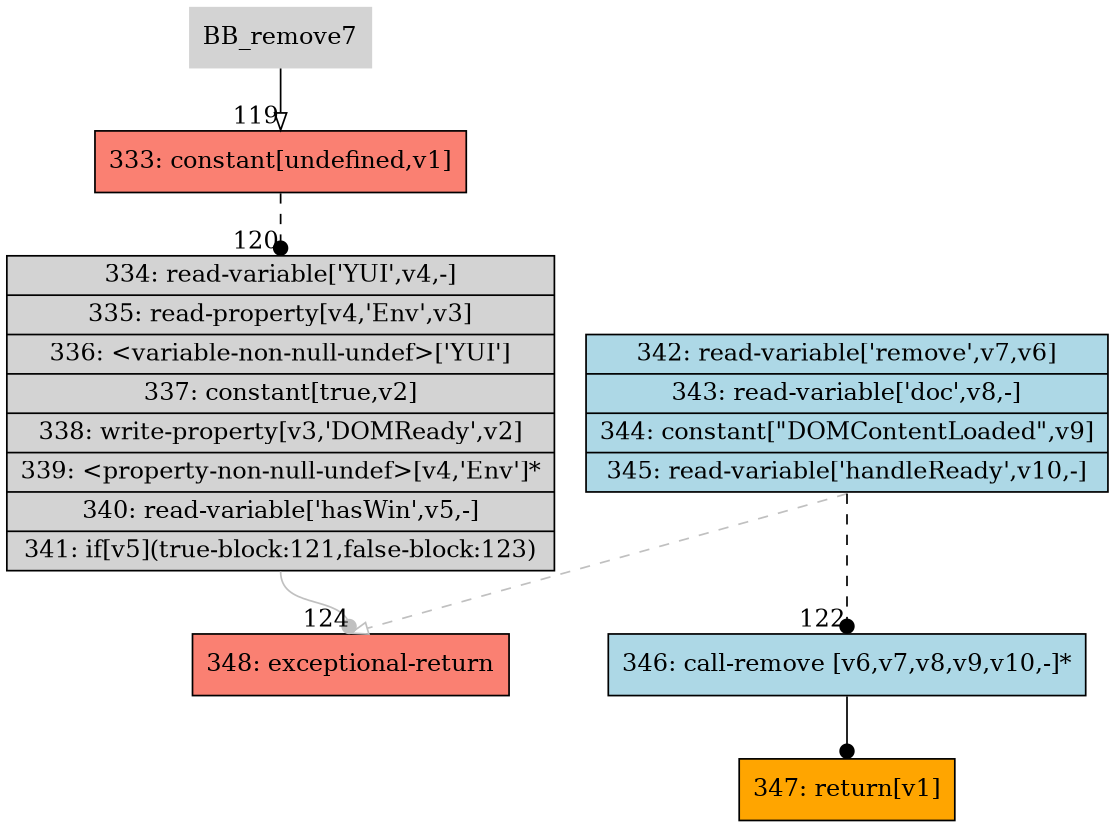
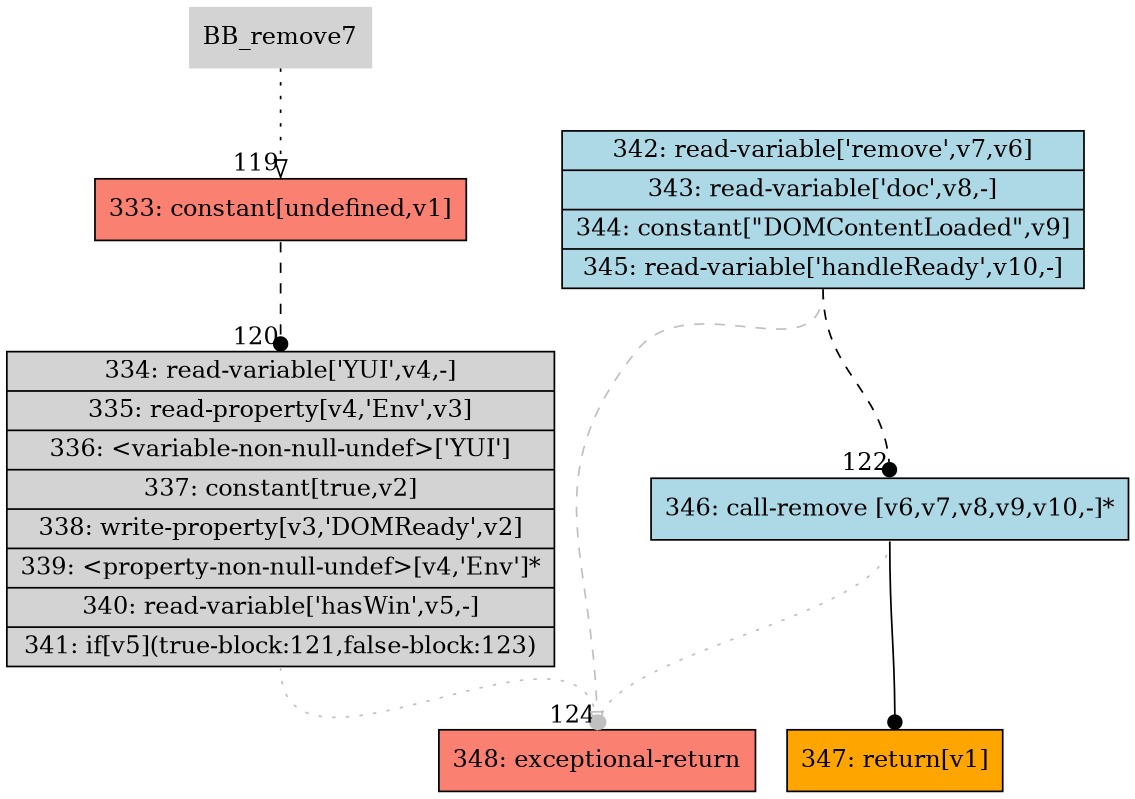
(281, 91) -> (281, 114)
(309, 600) -> (432, 700)
none -> (750, 633)
